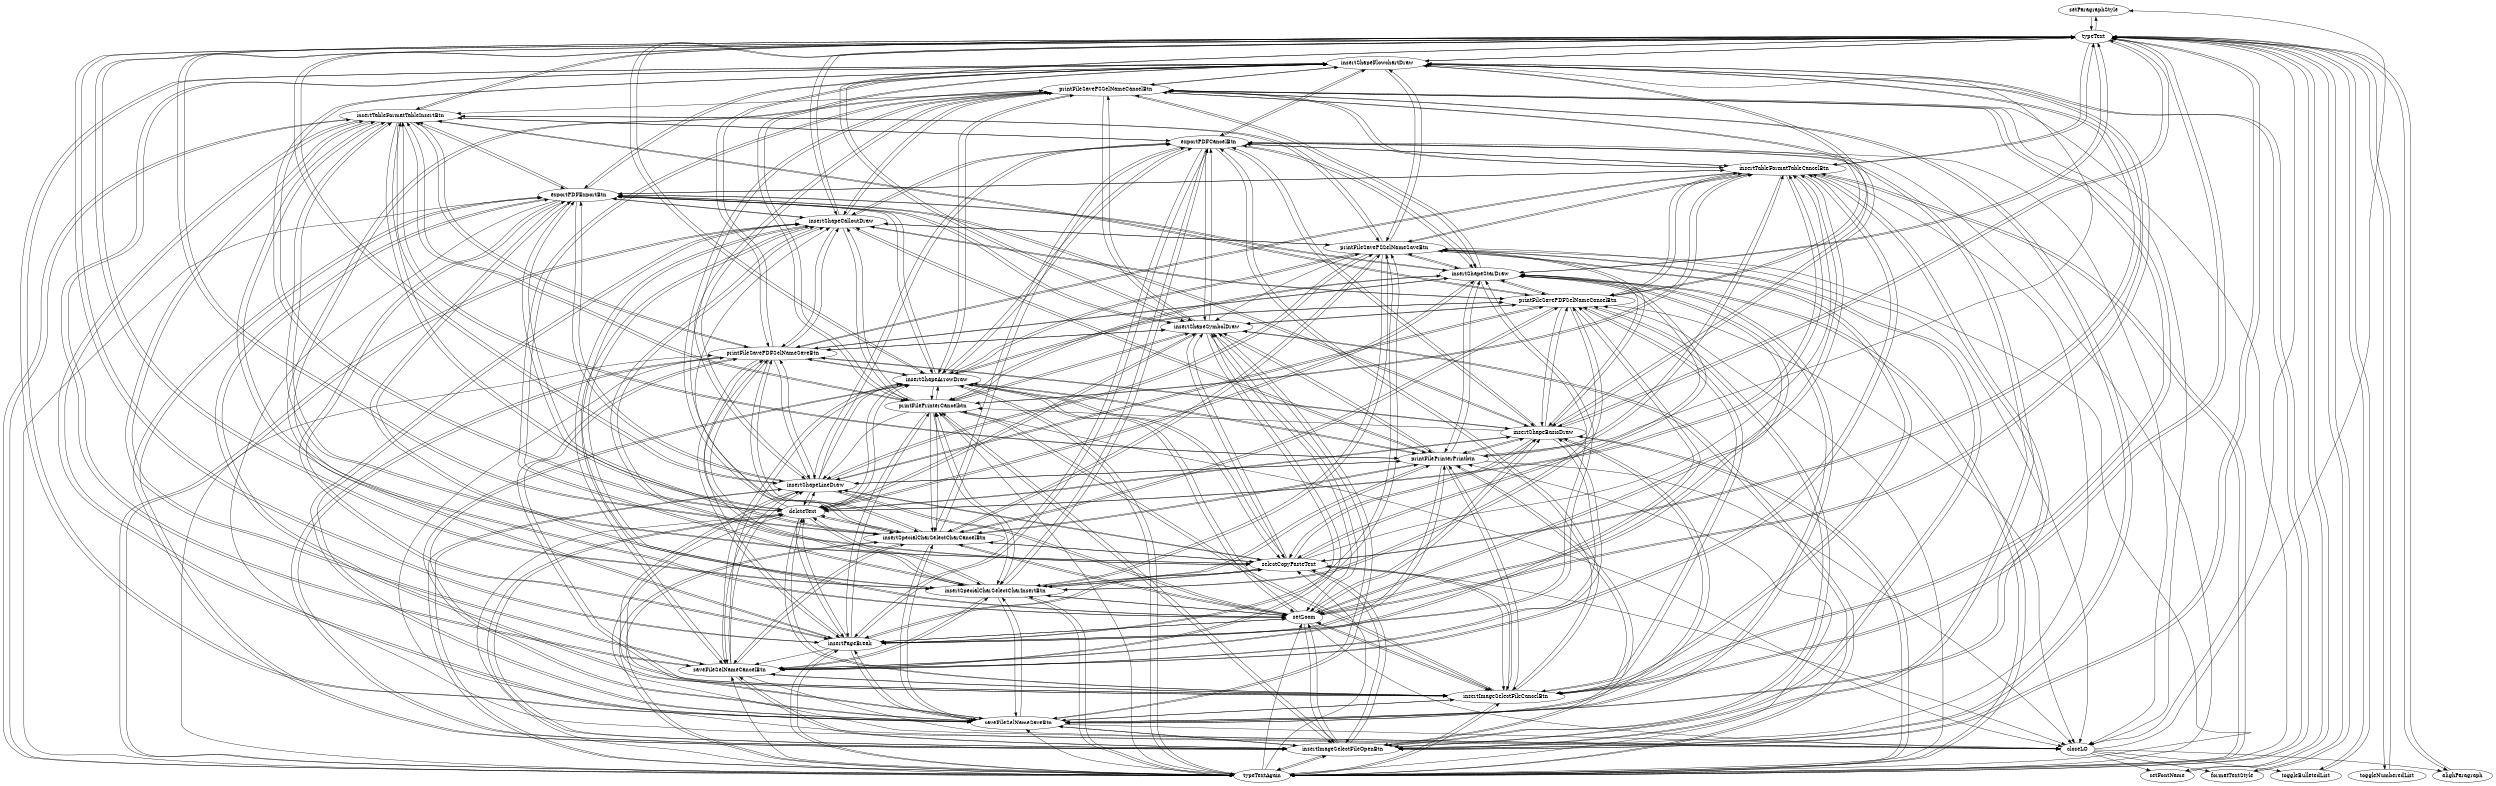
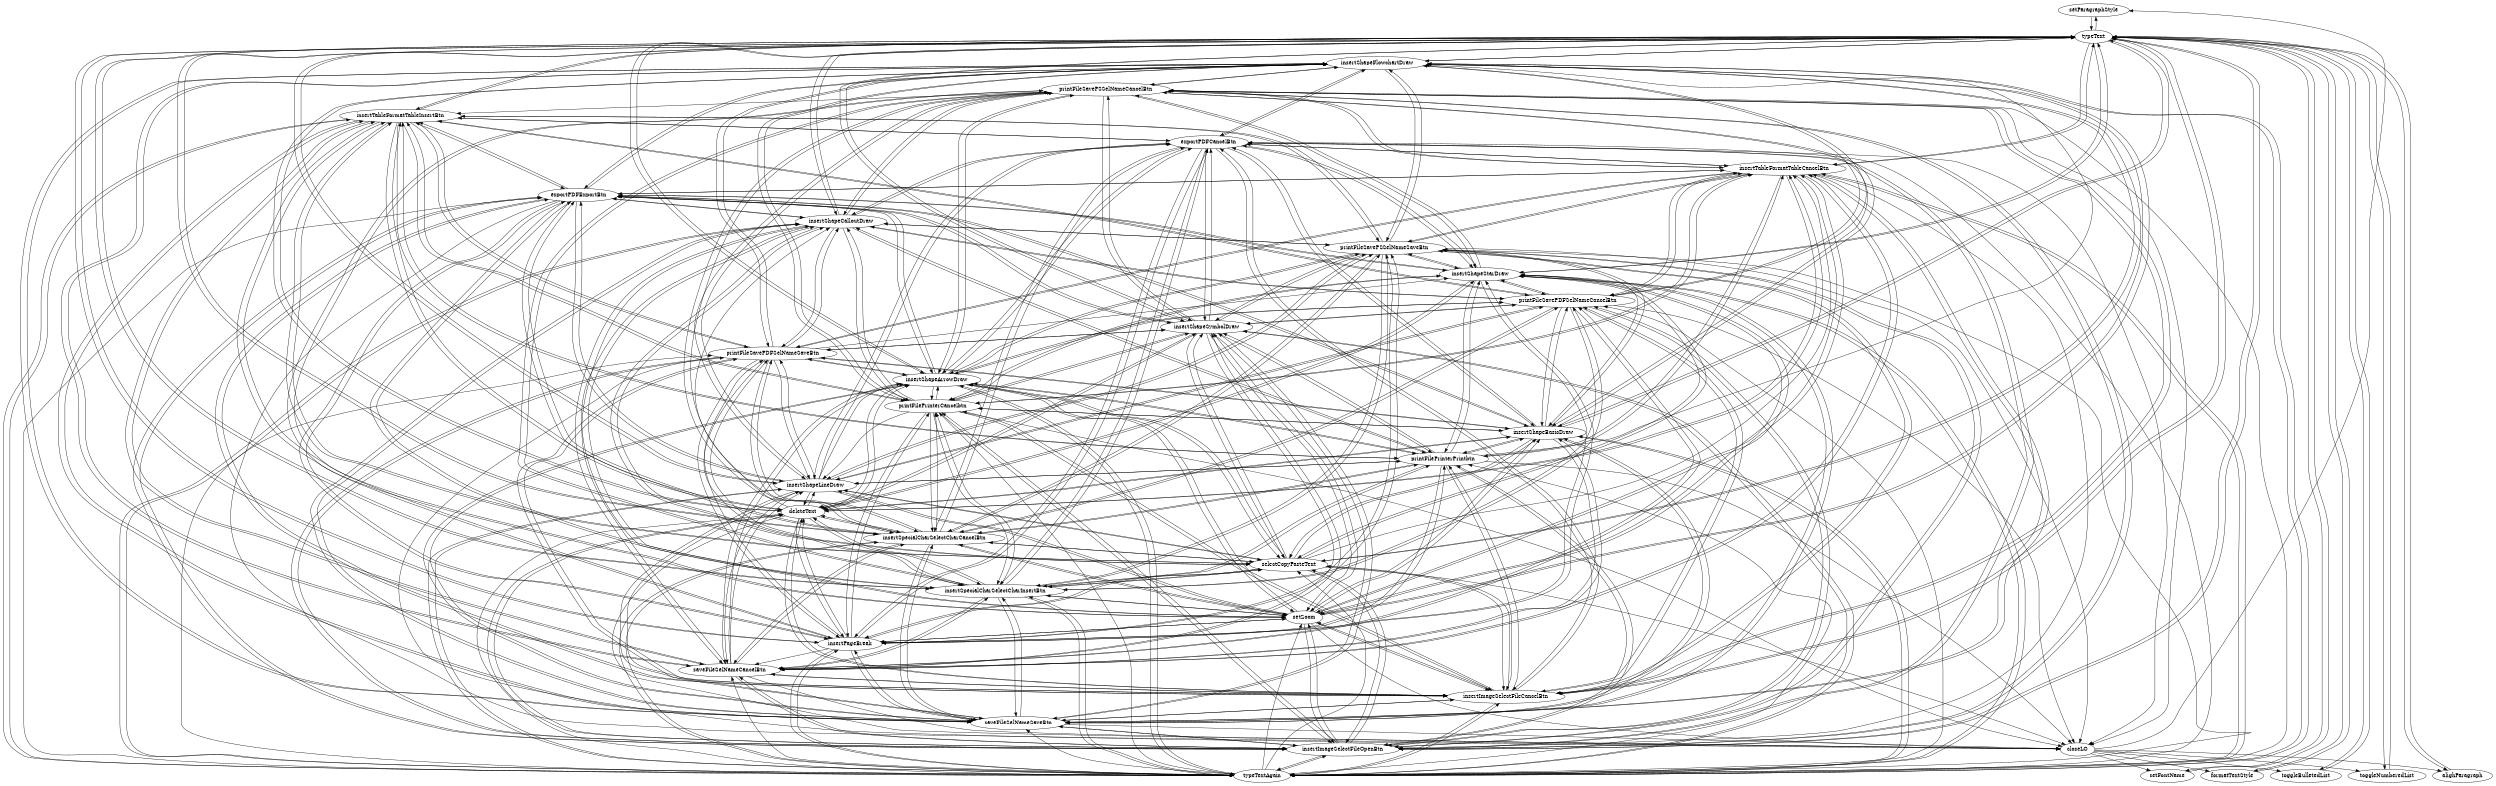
none -> (1289, 285)
(1132, 313) -> none
(2278, 381) -> (2199, 757)
none -> (1238, 420)
